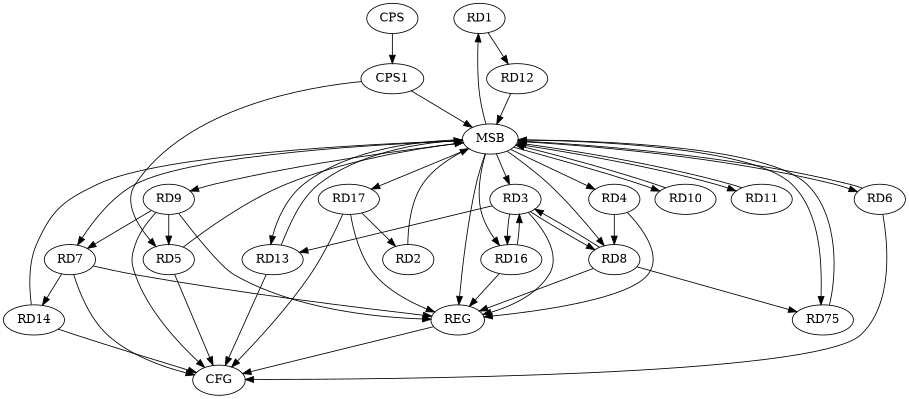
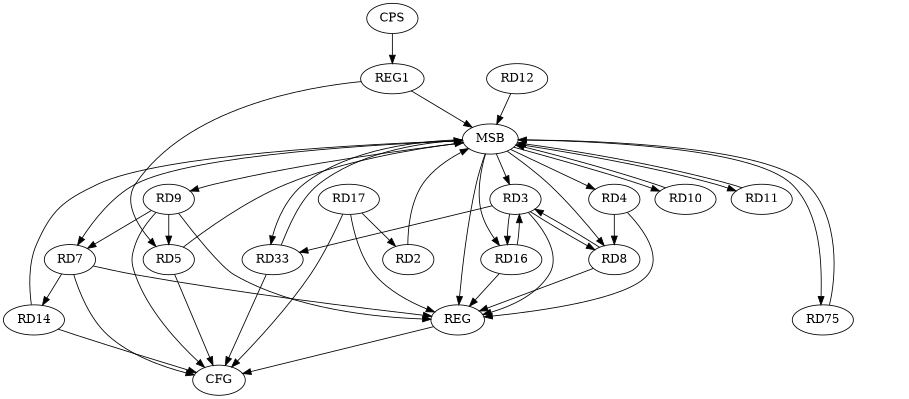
(479, 18) -> none
(392, 79) -> (392, 79)
(424, 167) -> none
(880, 199) -> none
(273, 260) -> (273, 260)
(713, 288) -> none
